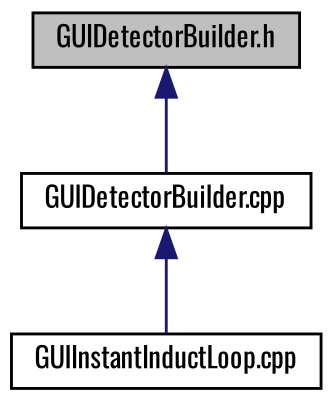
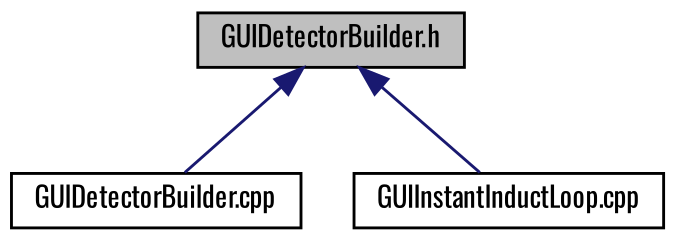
(166, 296) -> (431, 130)
